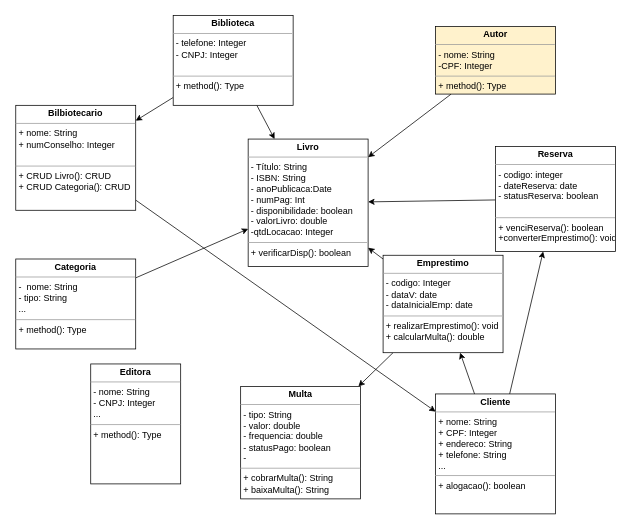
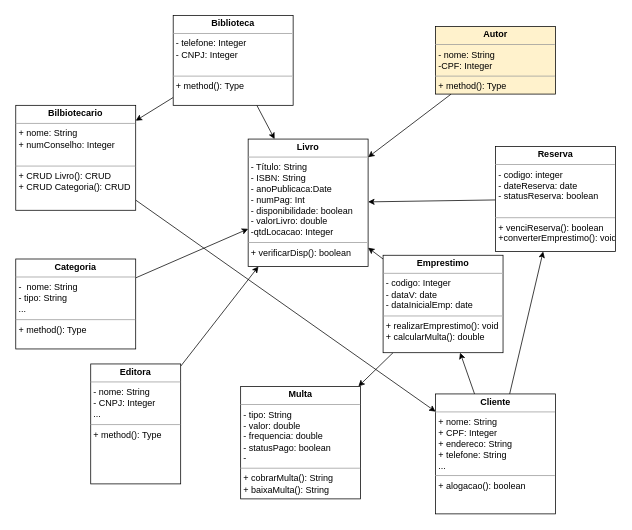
none -> (217, 319)
